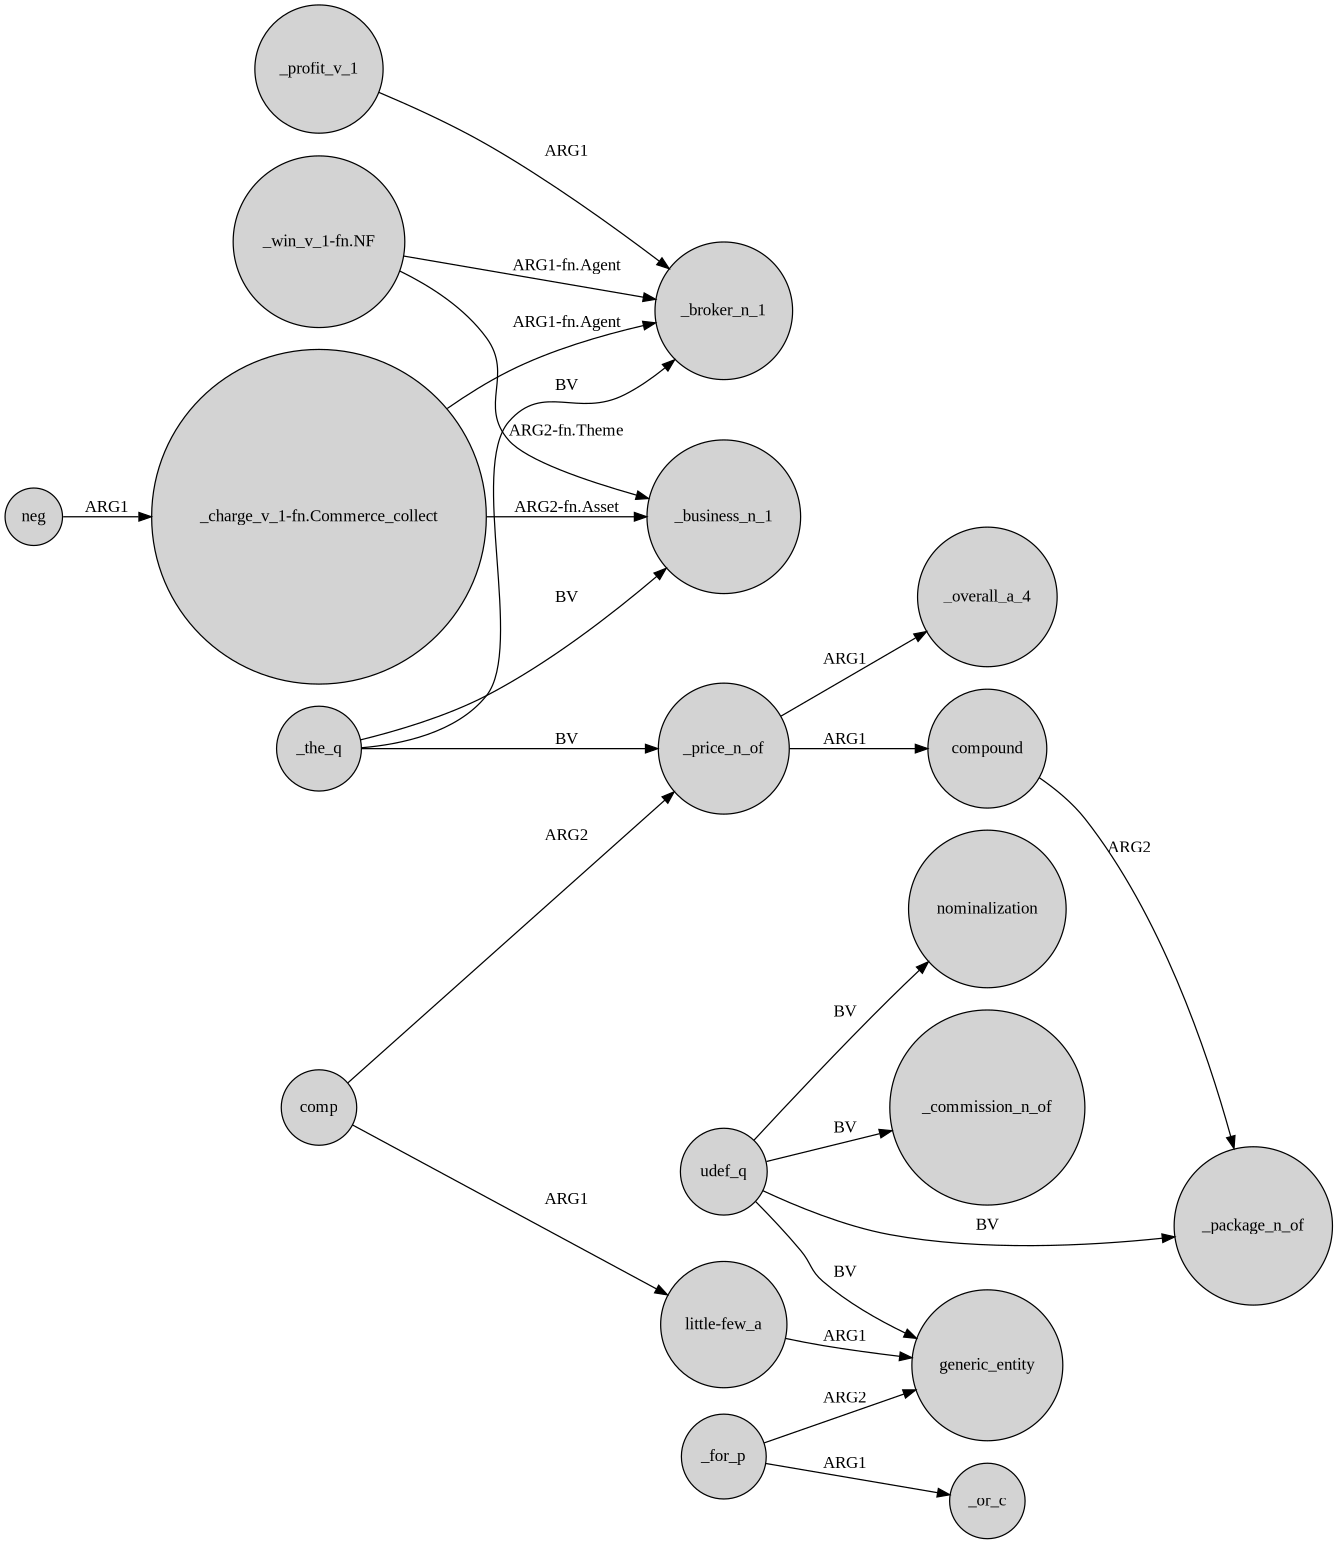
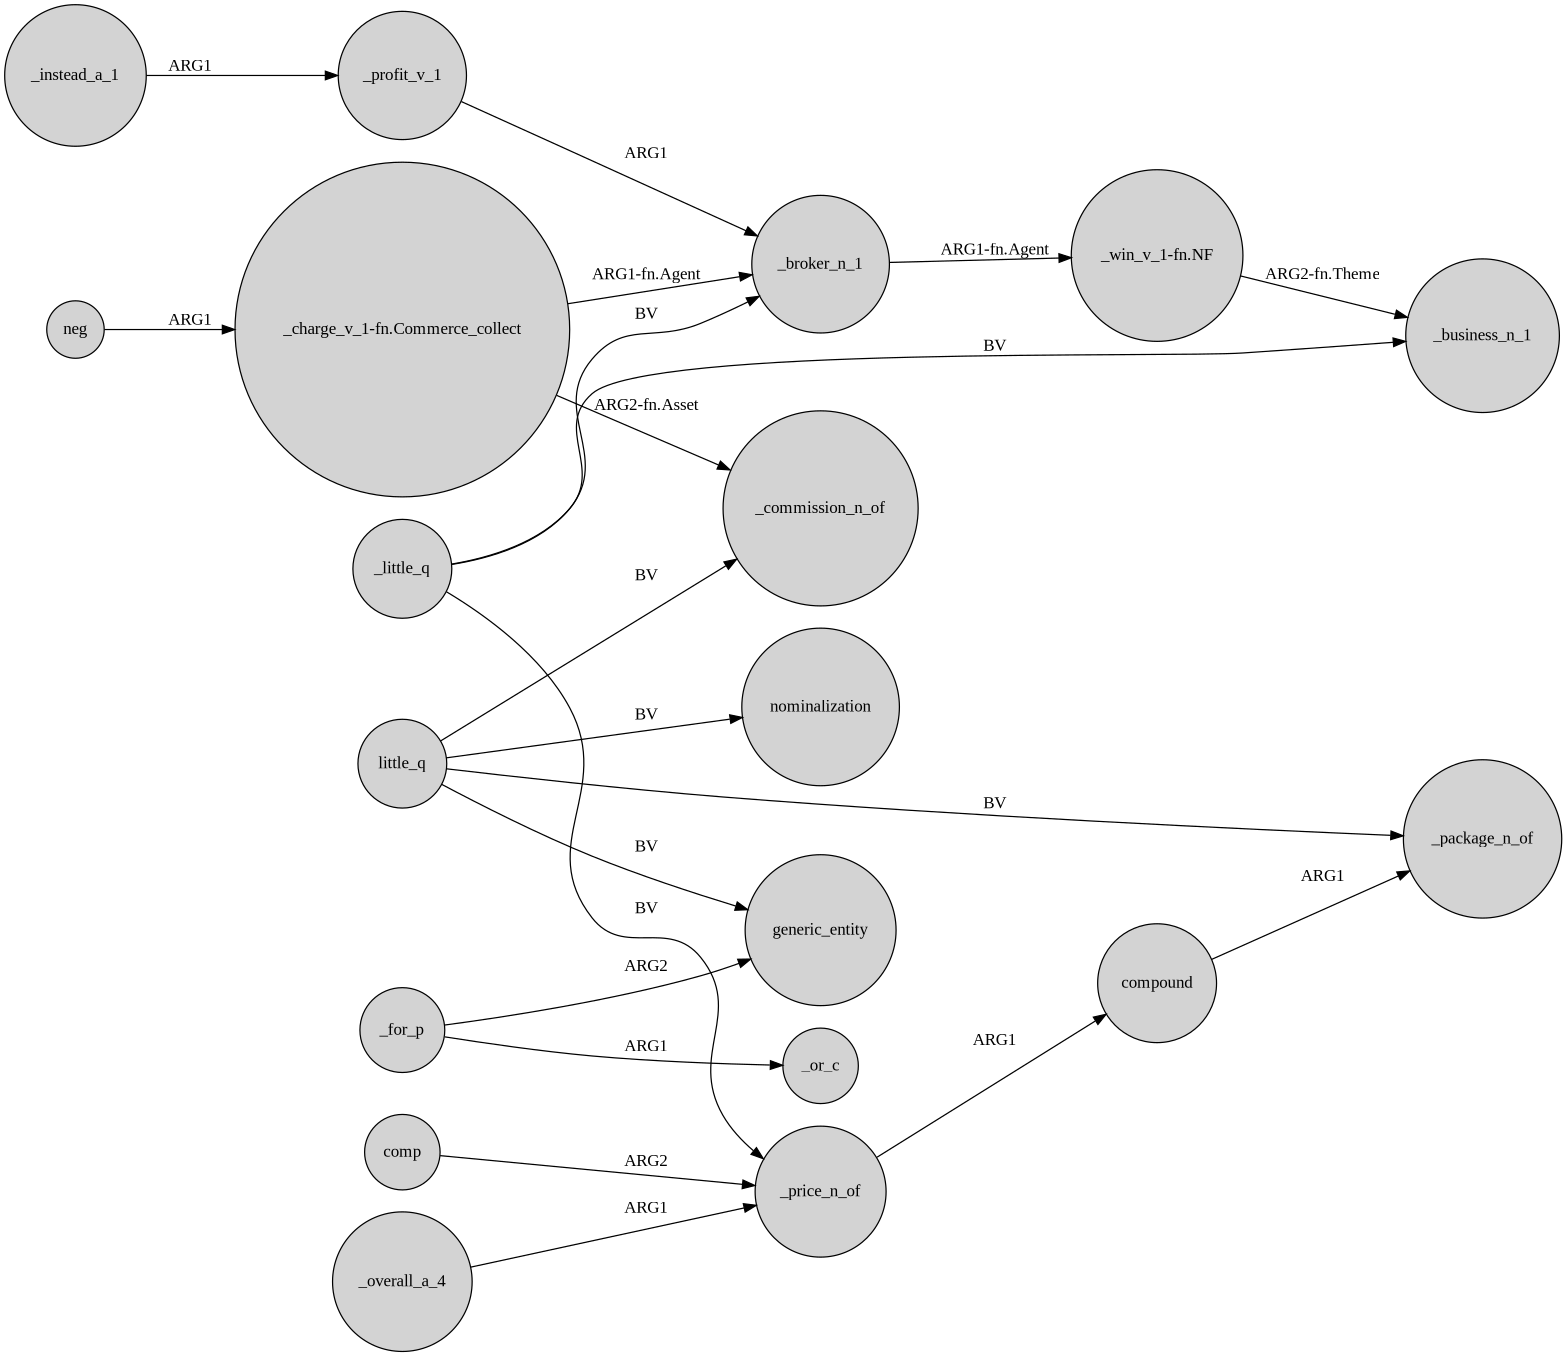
none -> (75, 75)
(523, 277) -> (974, 260)
(560, 517) -> (638, 430)
(848, 677) -> (608, 1237)
(319, 749) -> (402, 569)
(1130, 848) -> (1323, 876)
(724, 1172) -> (402, 764)
(724, 1325) -> none
